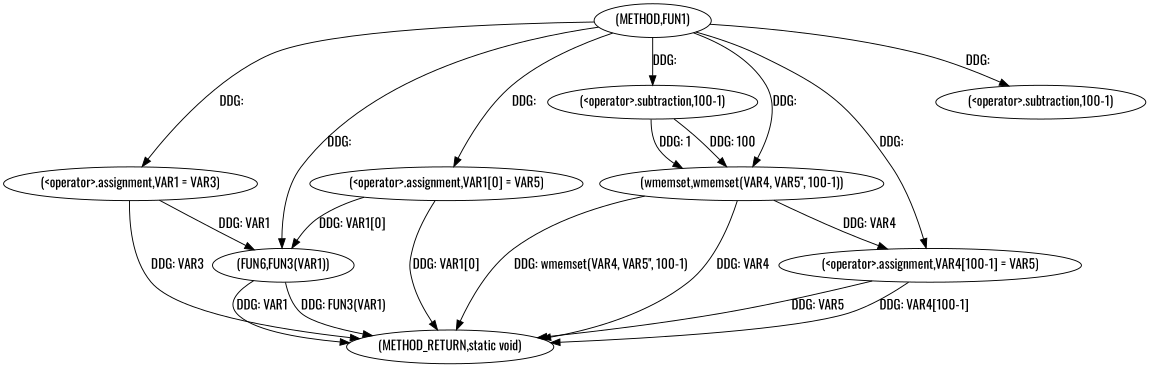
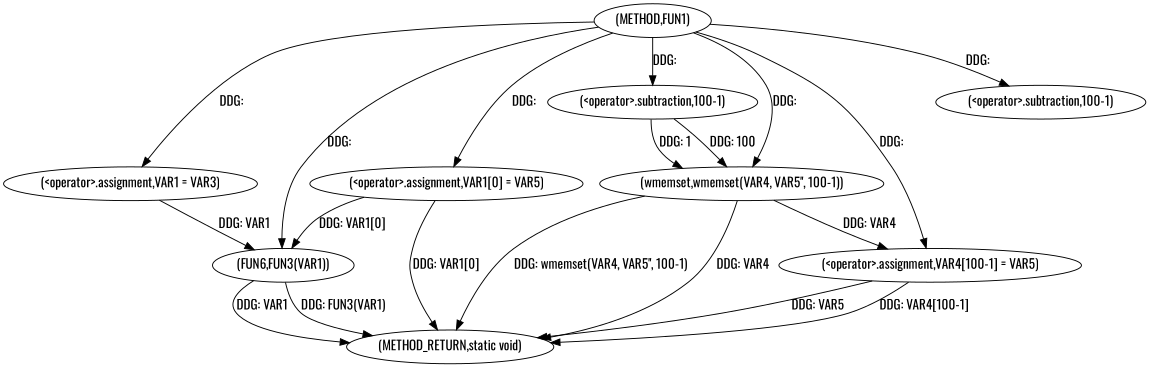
(205, 311) -> none
